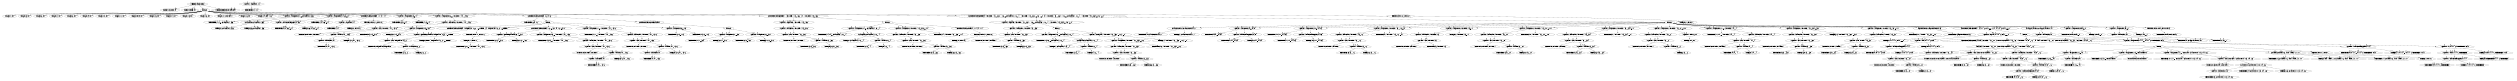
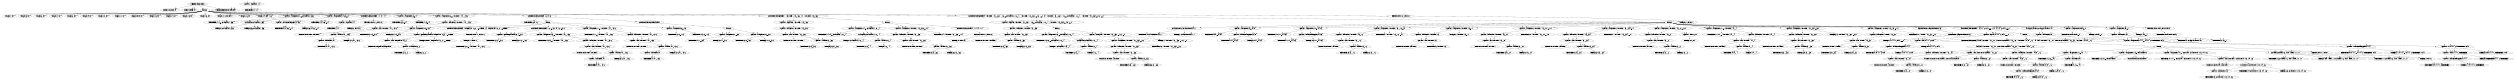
none -> (1662, 53)
